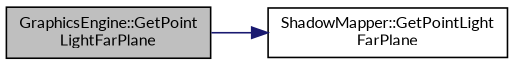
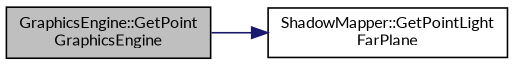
(109, 33) -> (109, 33)
